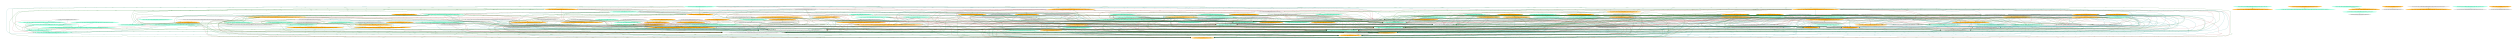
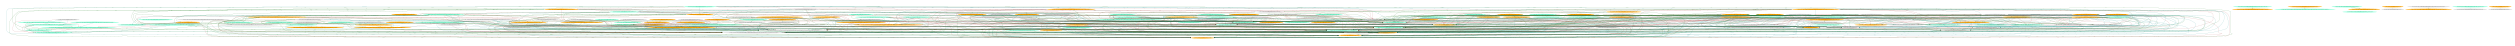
(2360, 15) -> none
(1444, 25) -> (1444, 25)
(1850, 28) -> (1850, 28)
